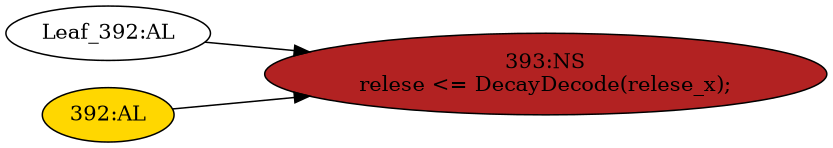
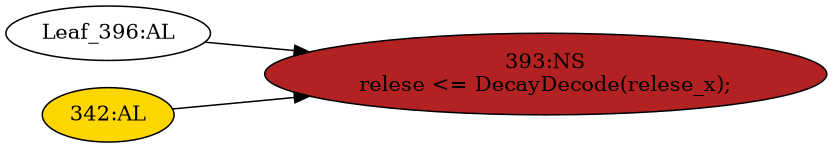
(108, 33) -> (108, 33)
(108, 115) -> (108, 115)
